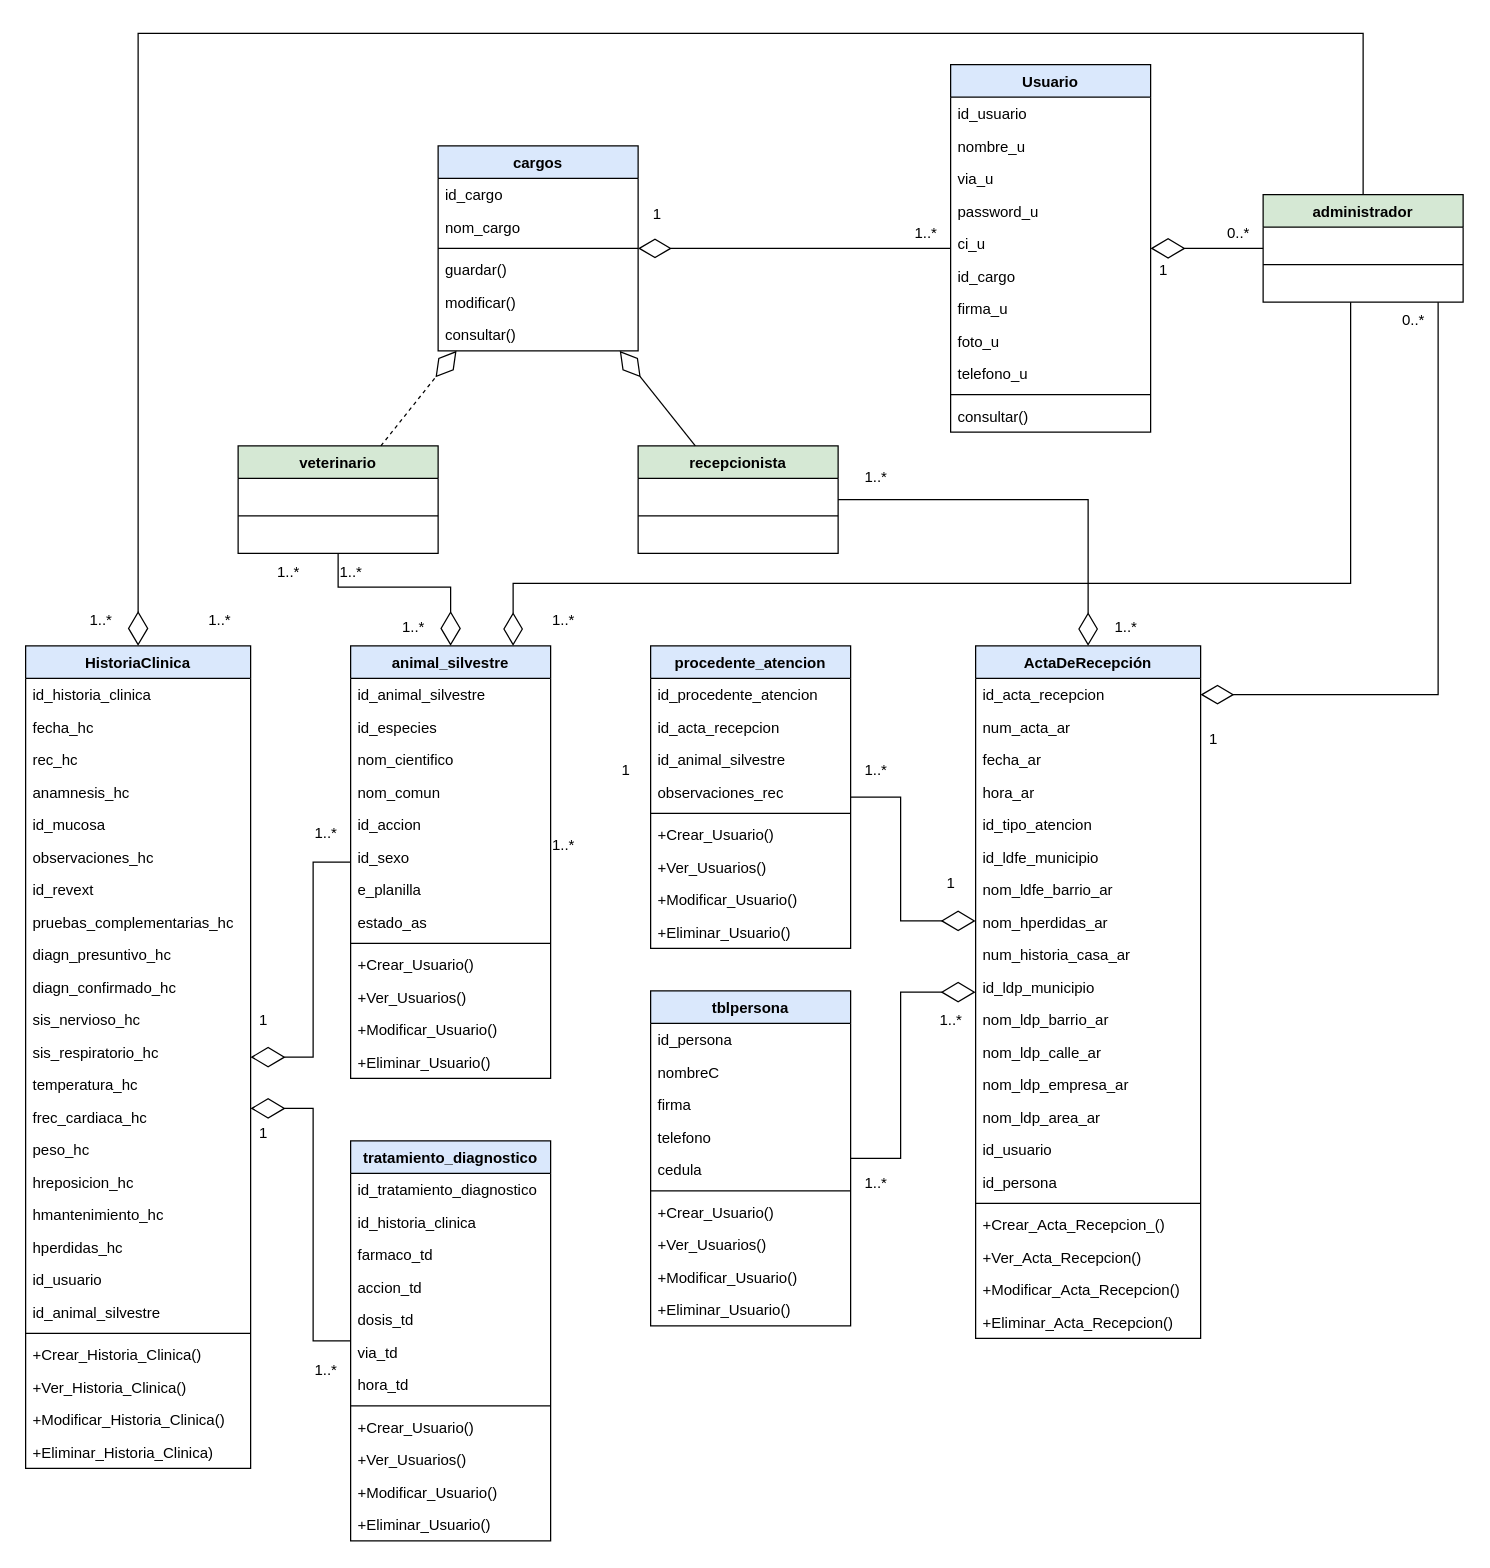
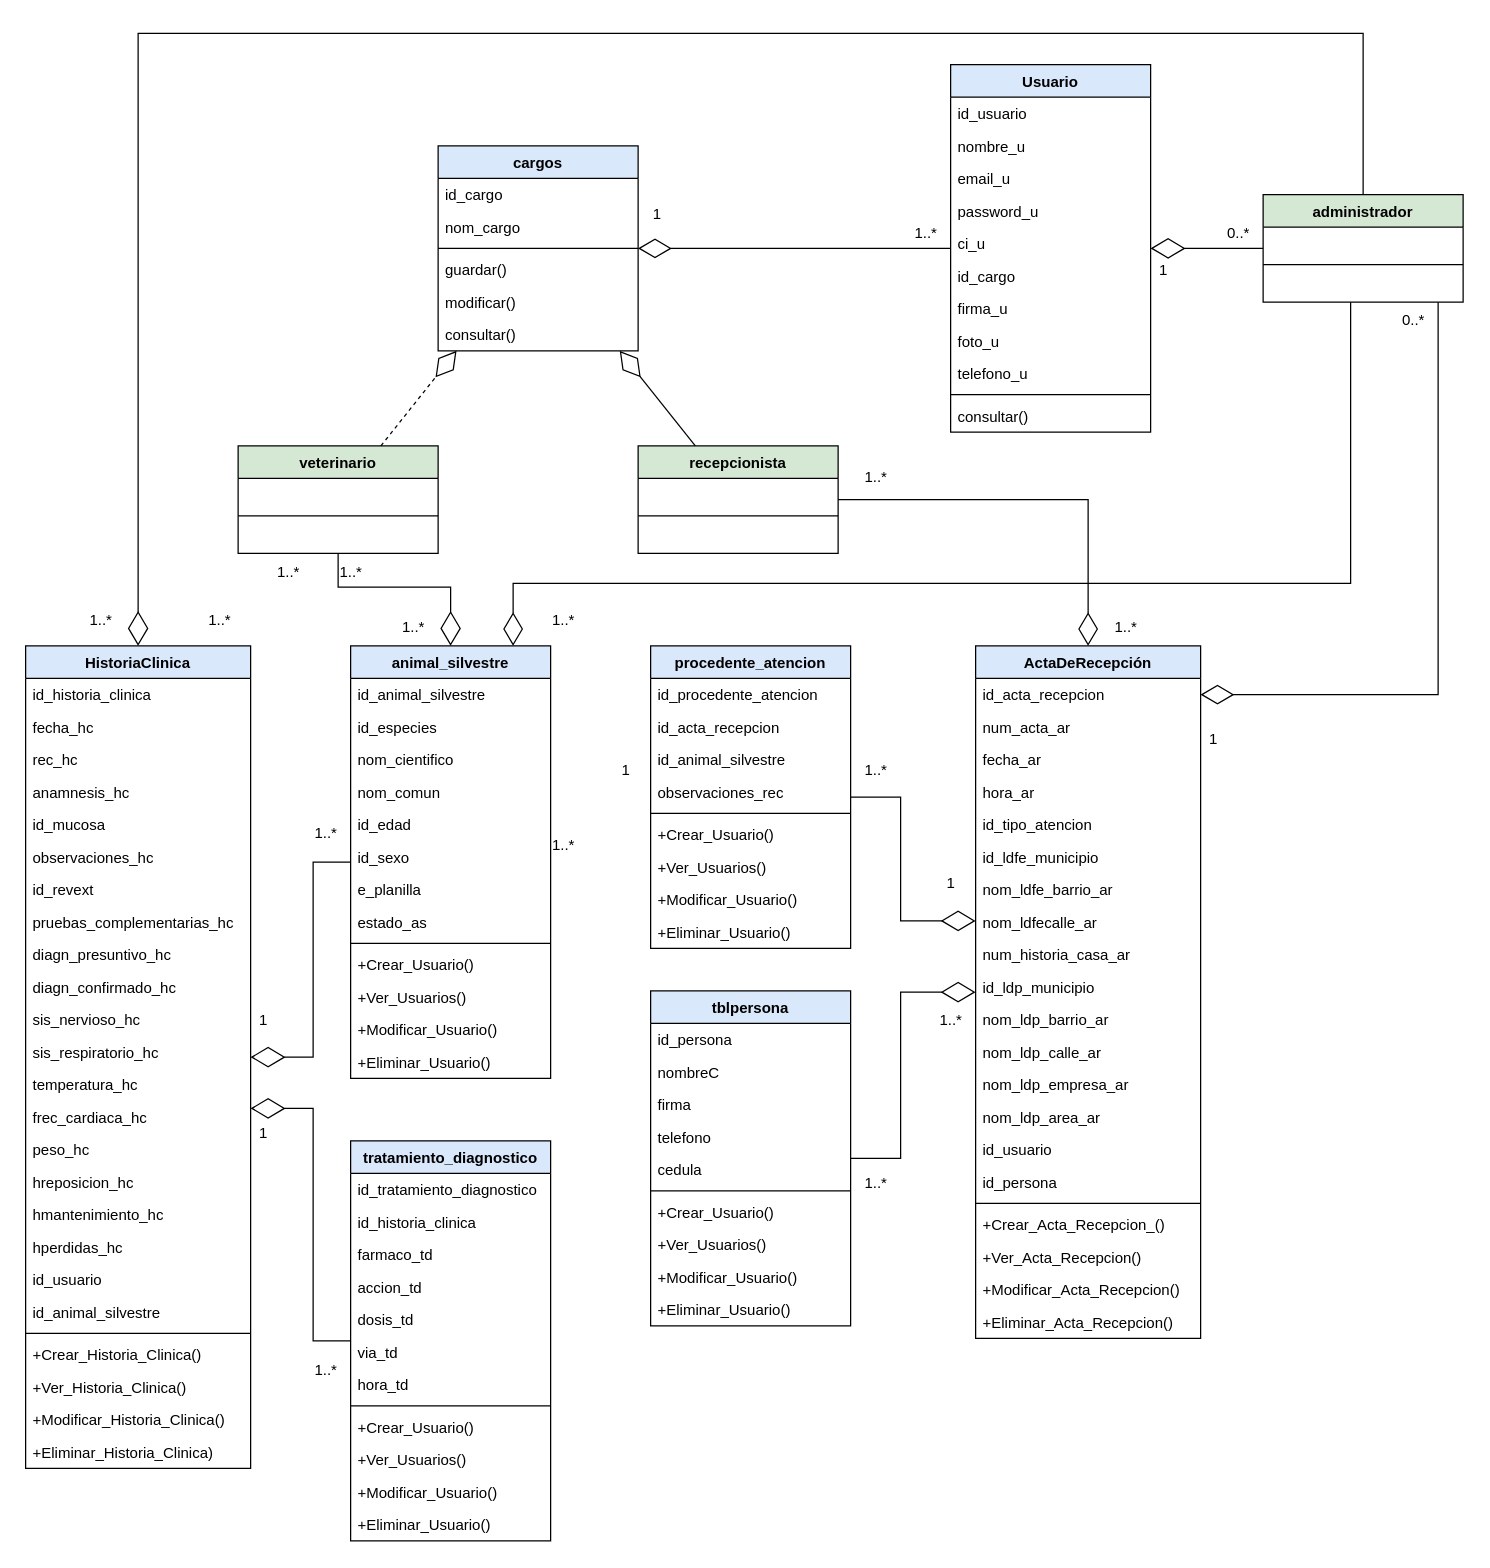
(977, 179) -> (983, 179)
(391, 825) -> (385, 825)
(1048, 923) -> (1044, 923)
